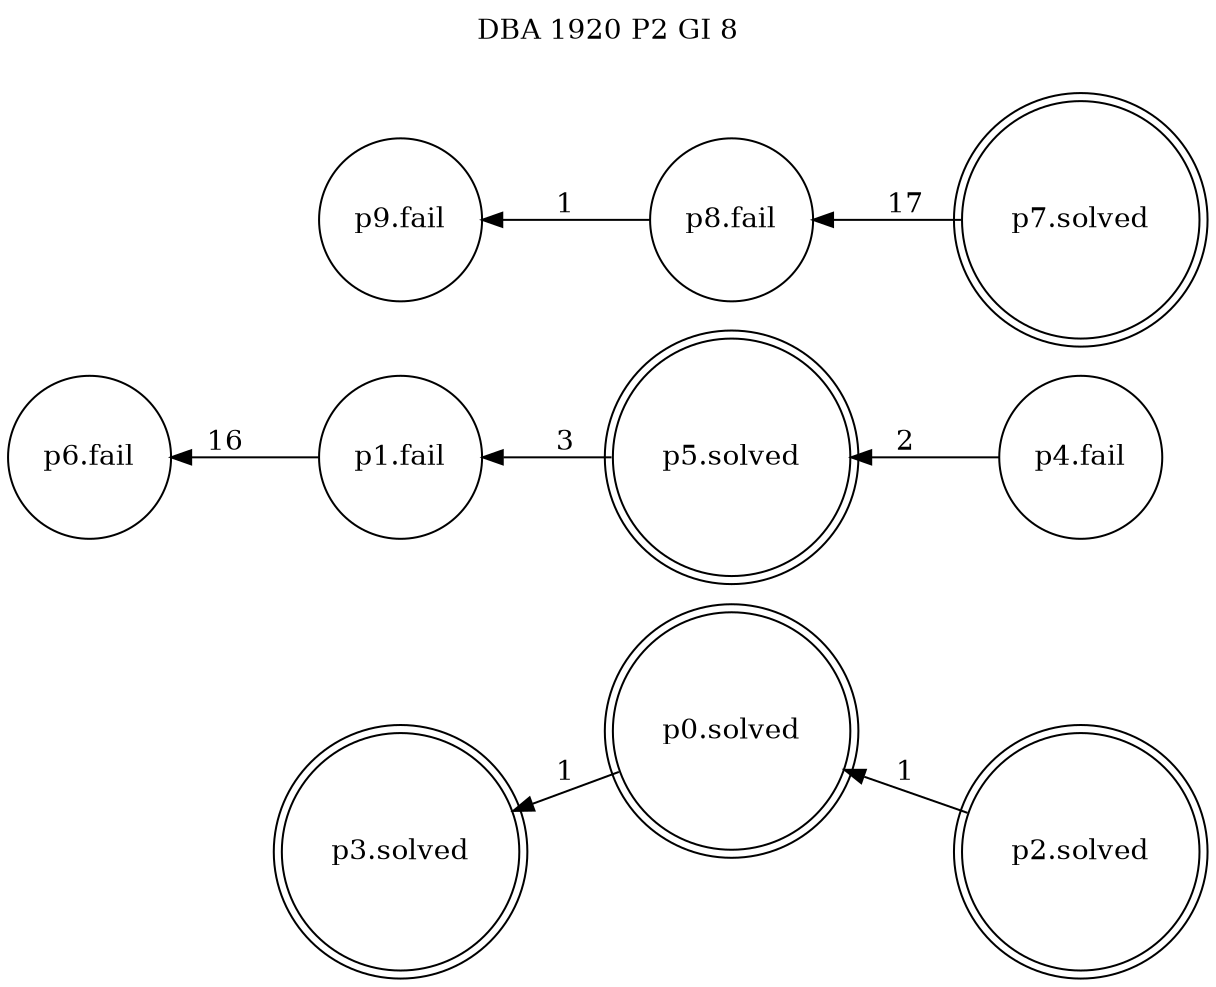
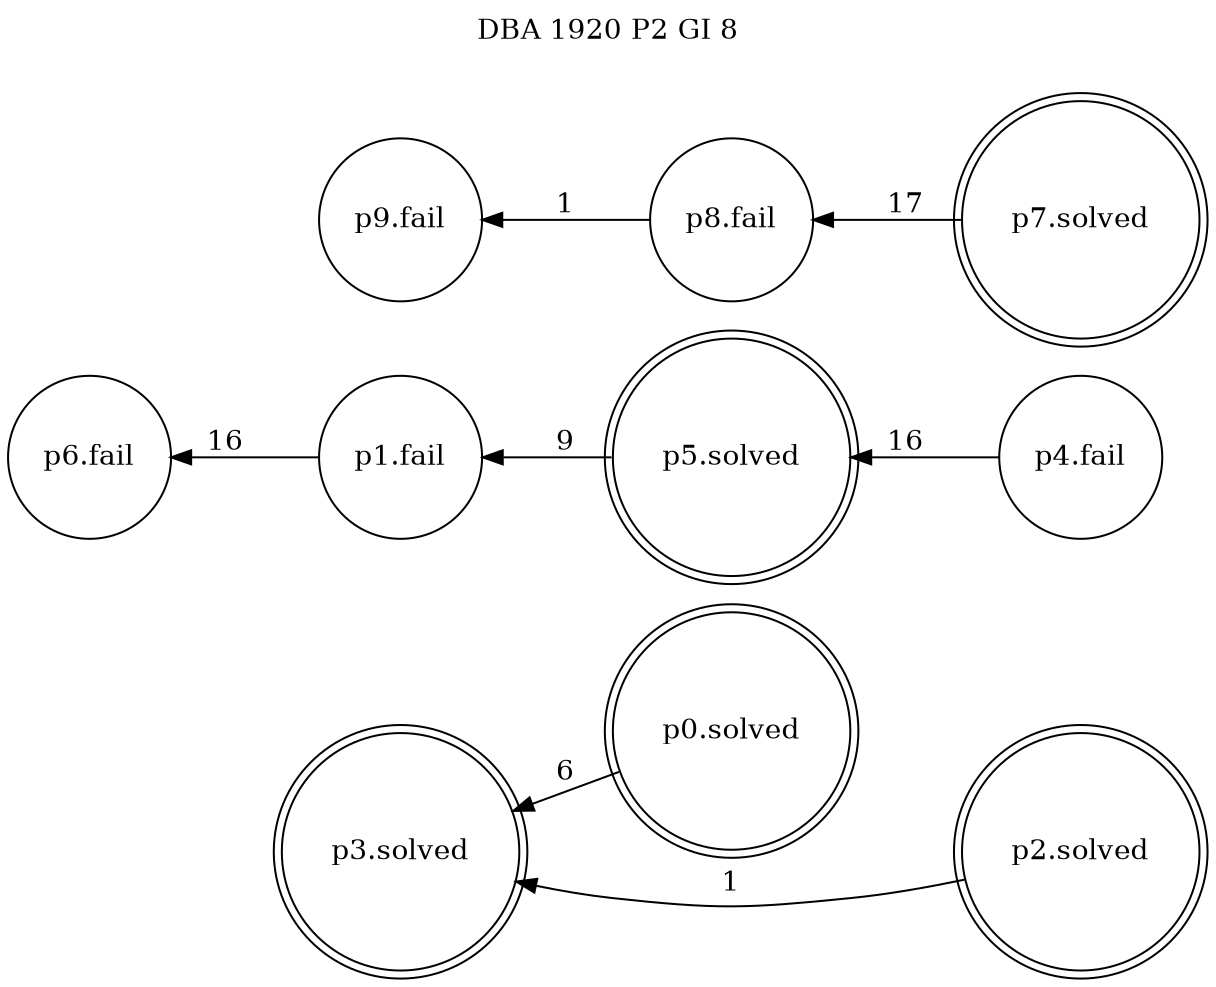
(566, 442) -> (566, 442)
(906, 442) -> (906, 442)
(566, 772) -> (566, 772)
(916, 795) -> (751, 906)
